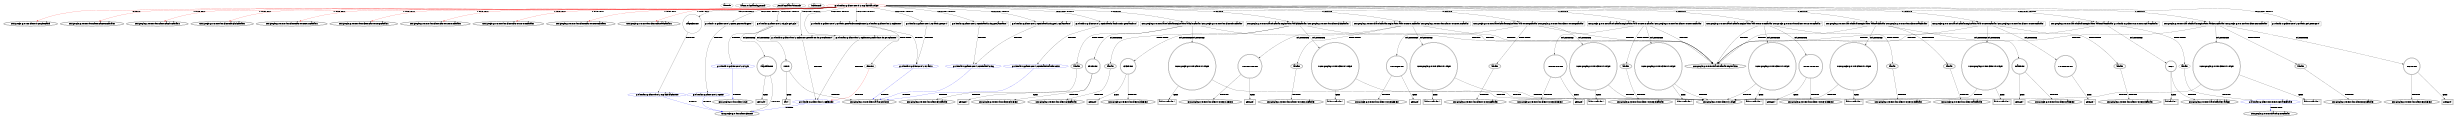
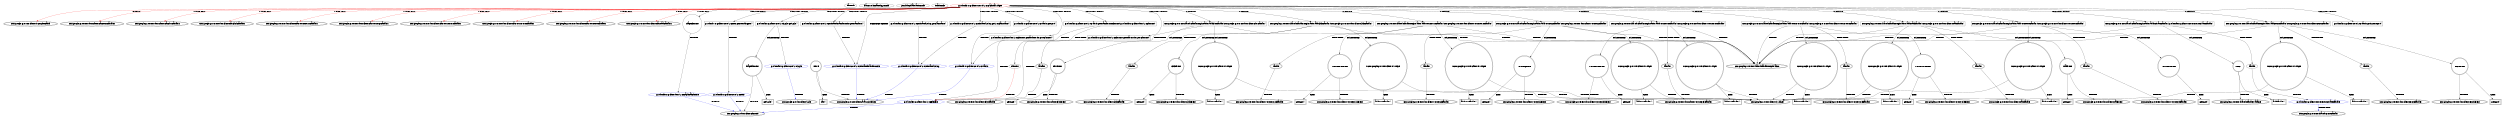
(929, 11) -> (889, 12)
(766, 41) -> none
